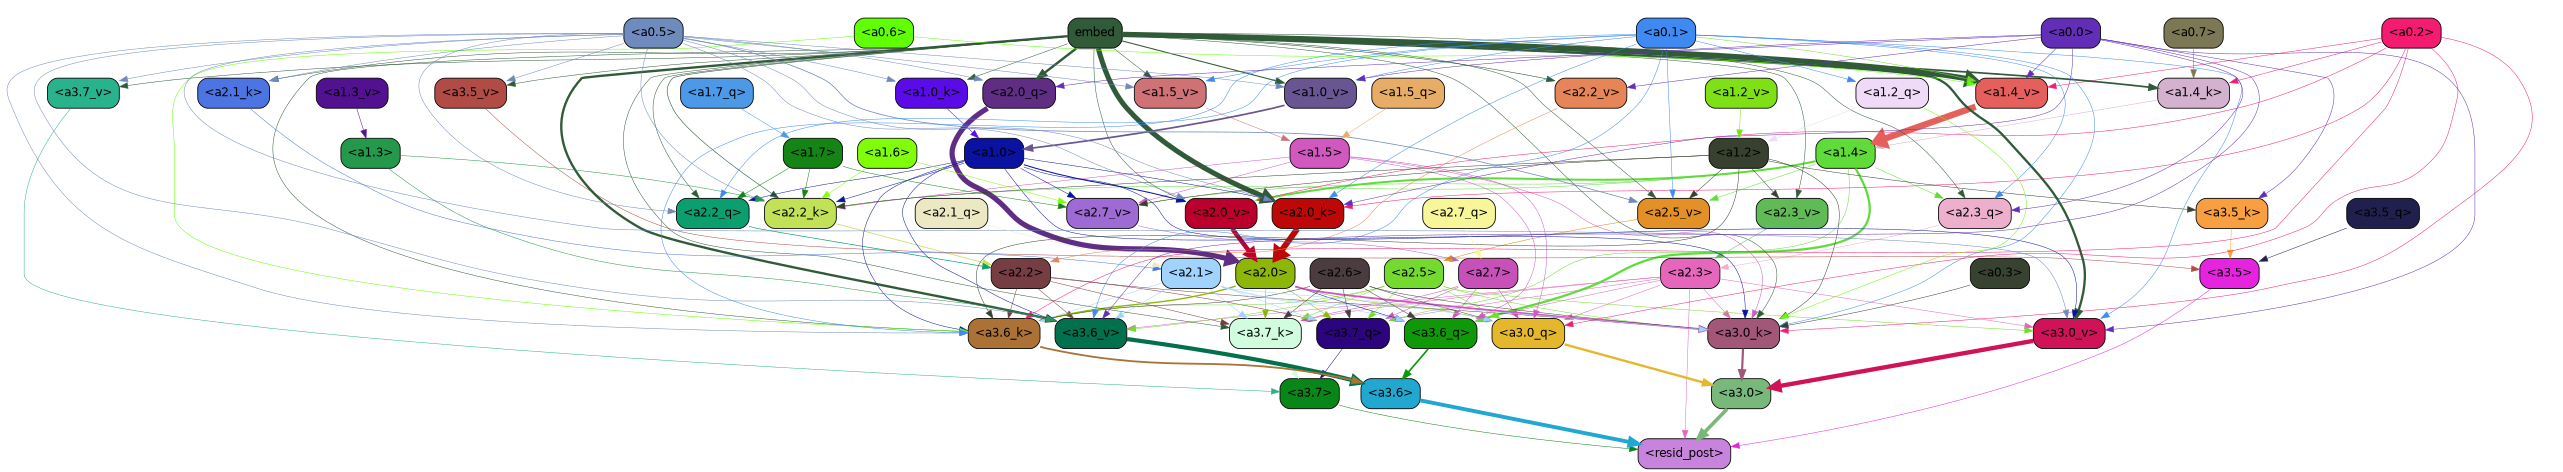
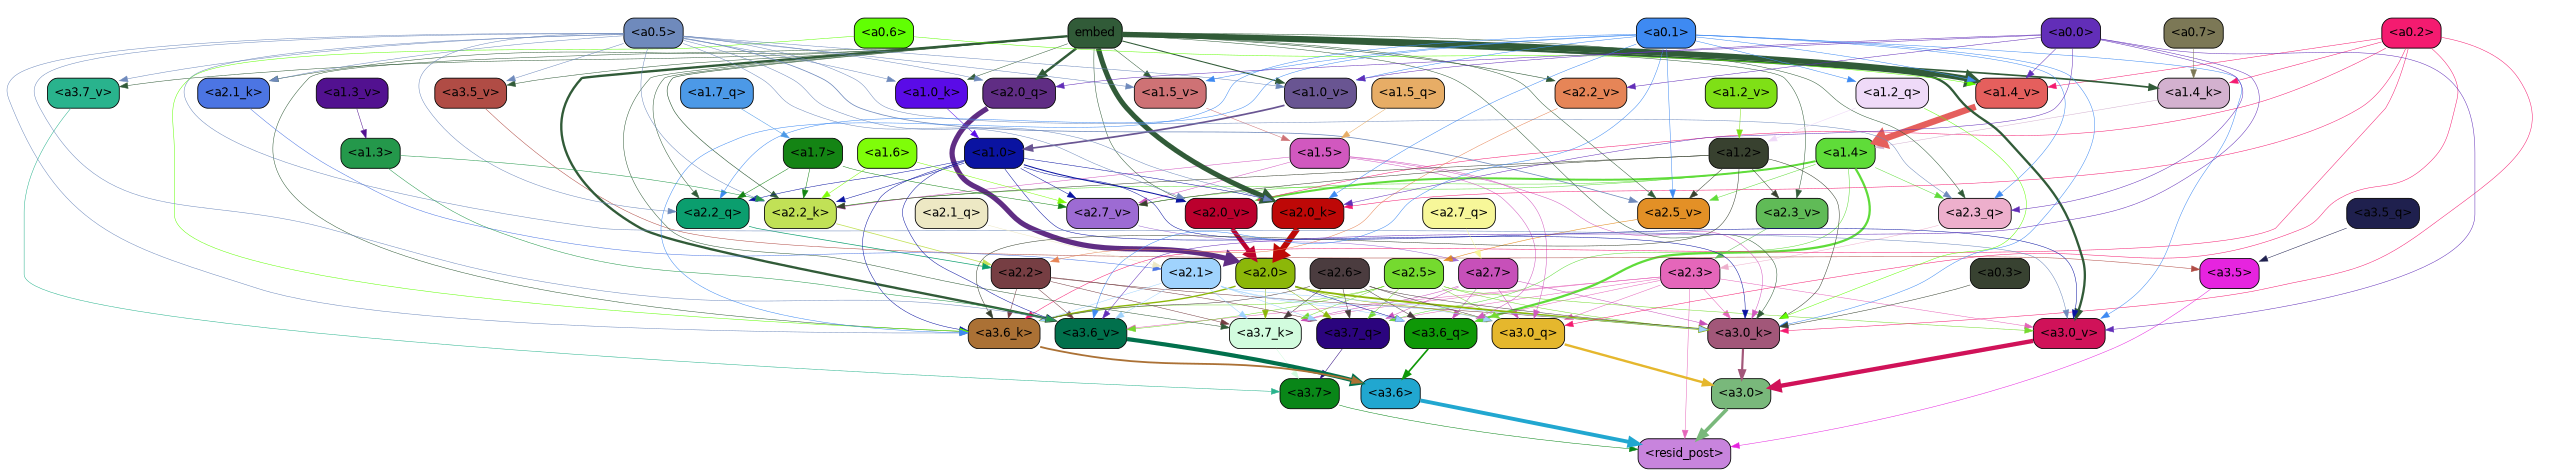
(1832, 54) -> (1832, 54)
none -> (1316, 122)
(2232, 213) -> none
none -> (1609, 302)
(1497, 311) -> (1497, 311)
